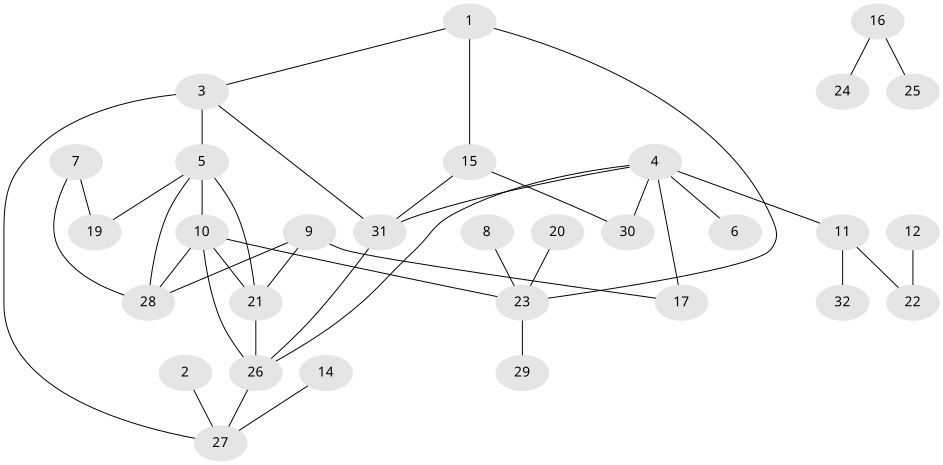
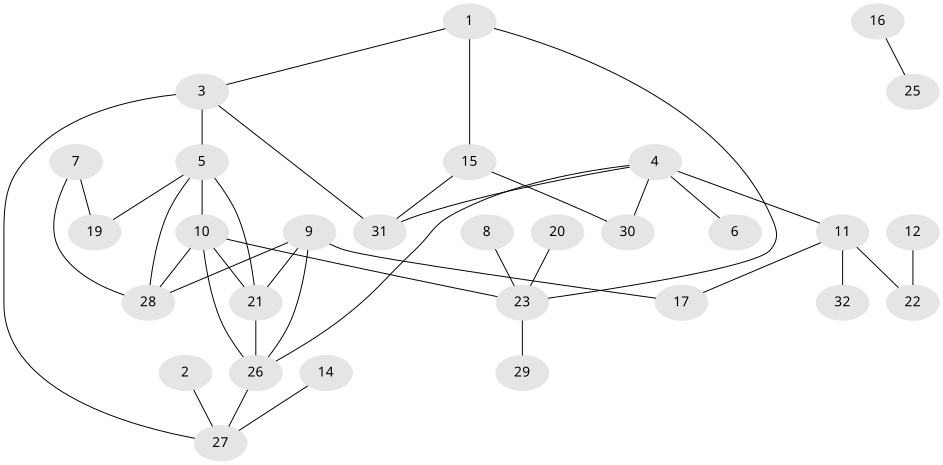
(843, 92) -> none
(668, 232) -> (762, 268)
(323, 306) -> (296, 307)
